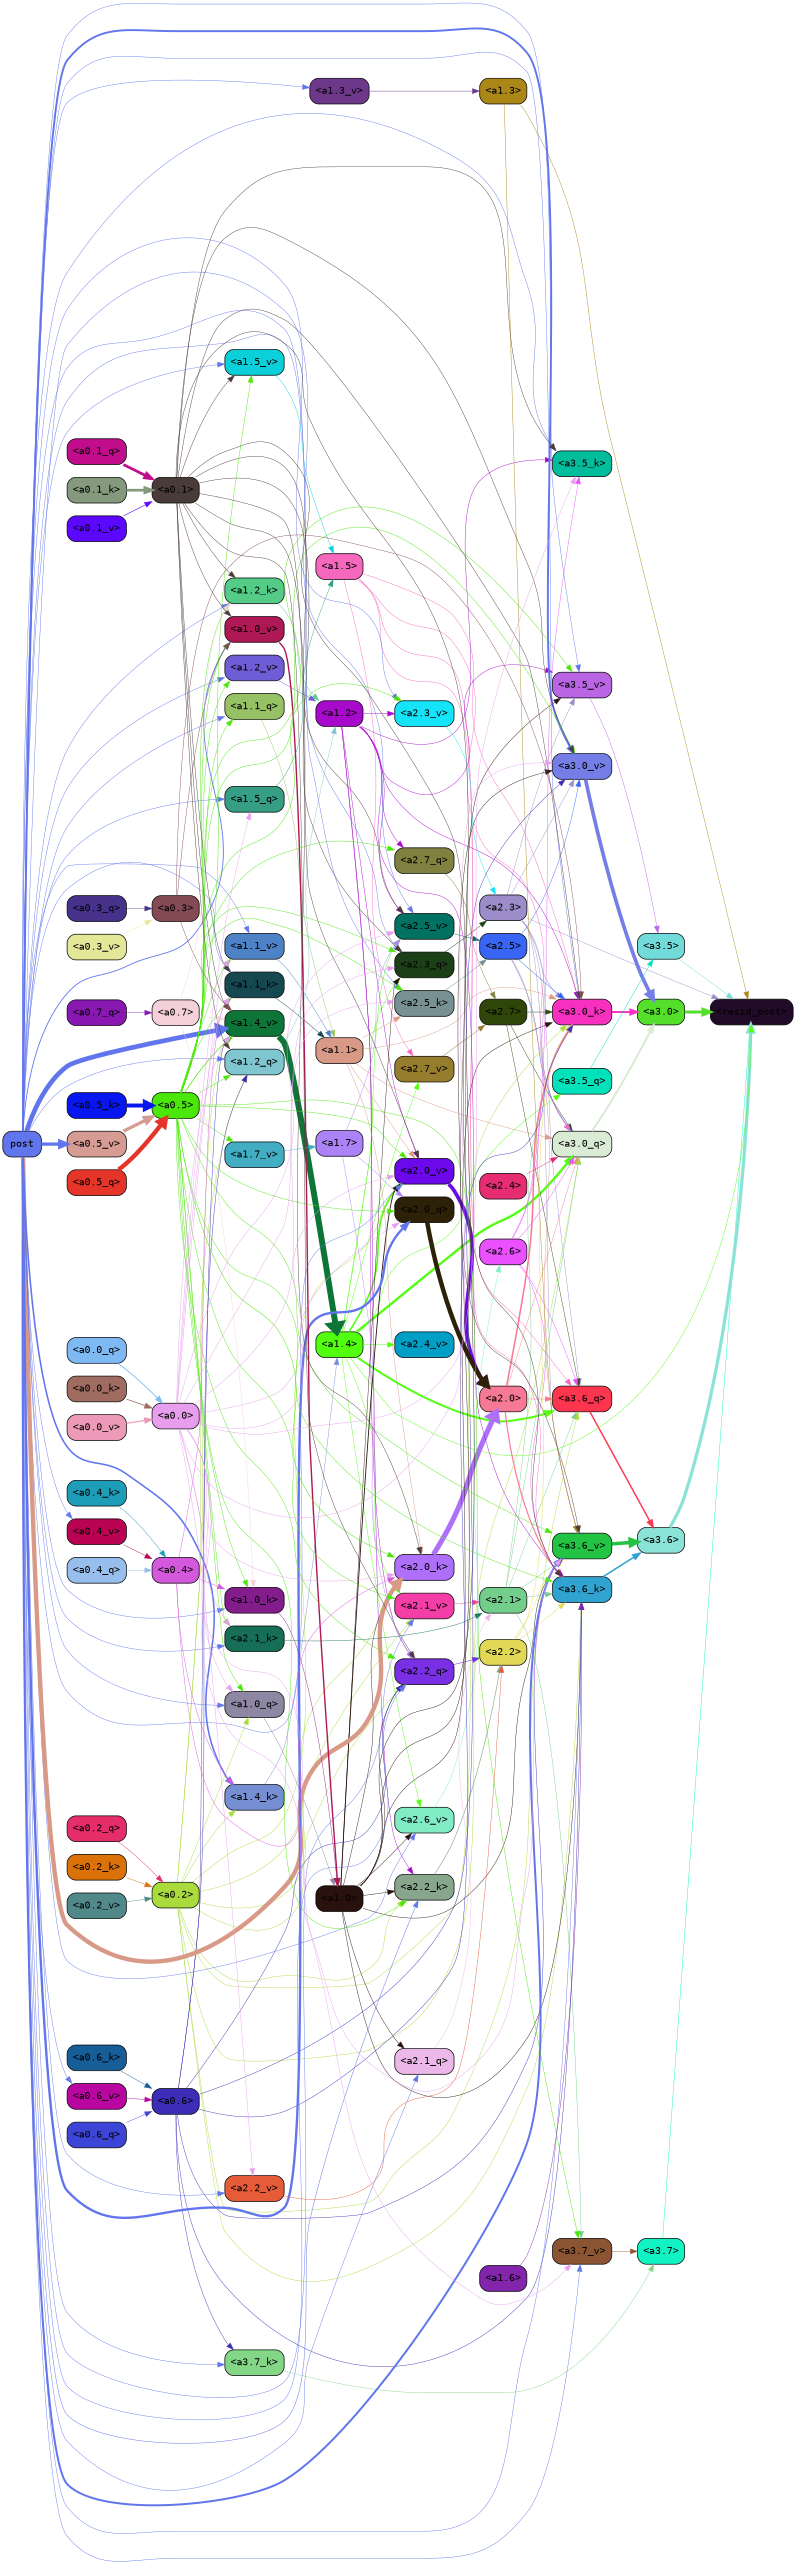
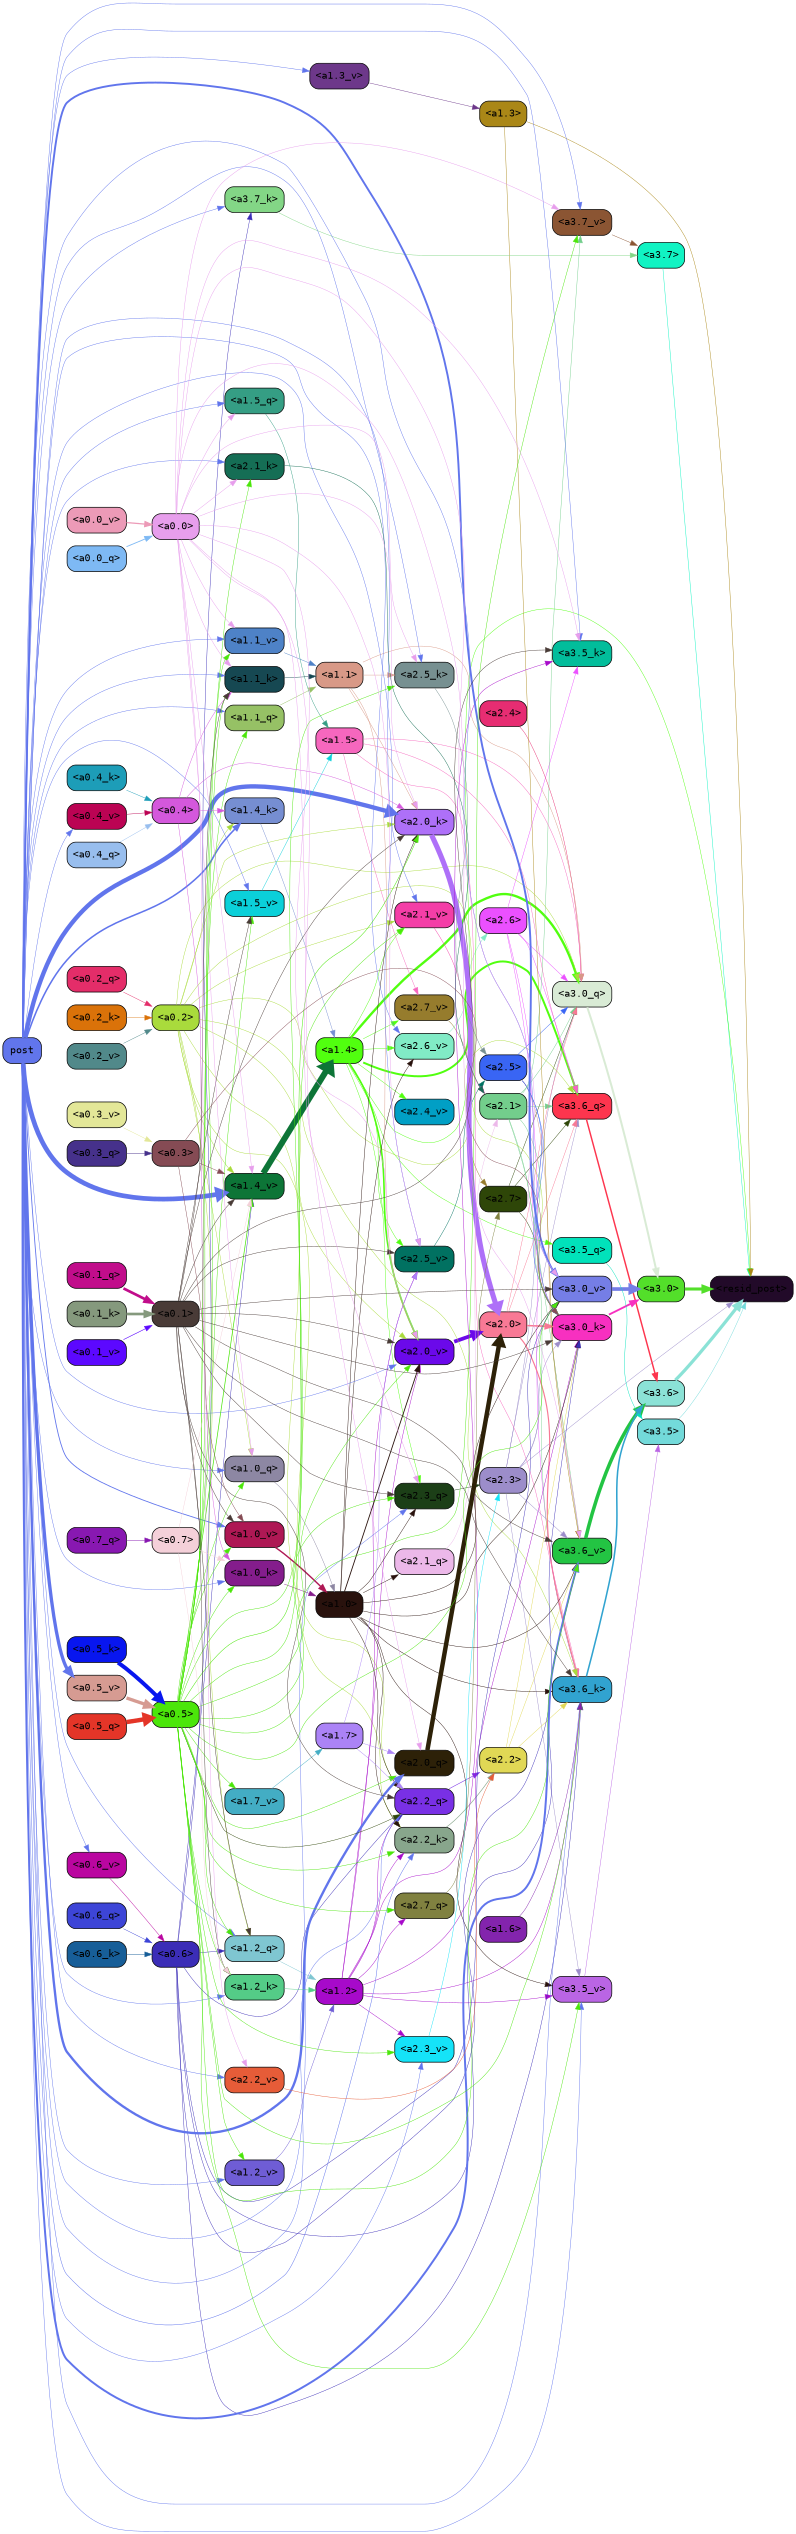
(495, 783) -> none
(452, 1024) -> none
(97, 1389) -> none
(223, 1416) -> (254, 1843)
(61, 1903) -> (173, 853)
(58, 2403) -> none
